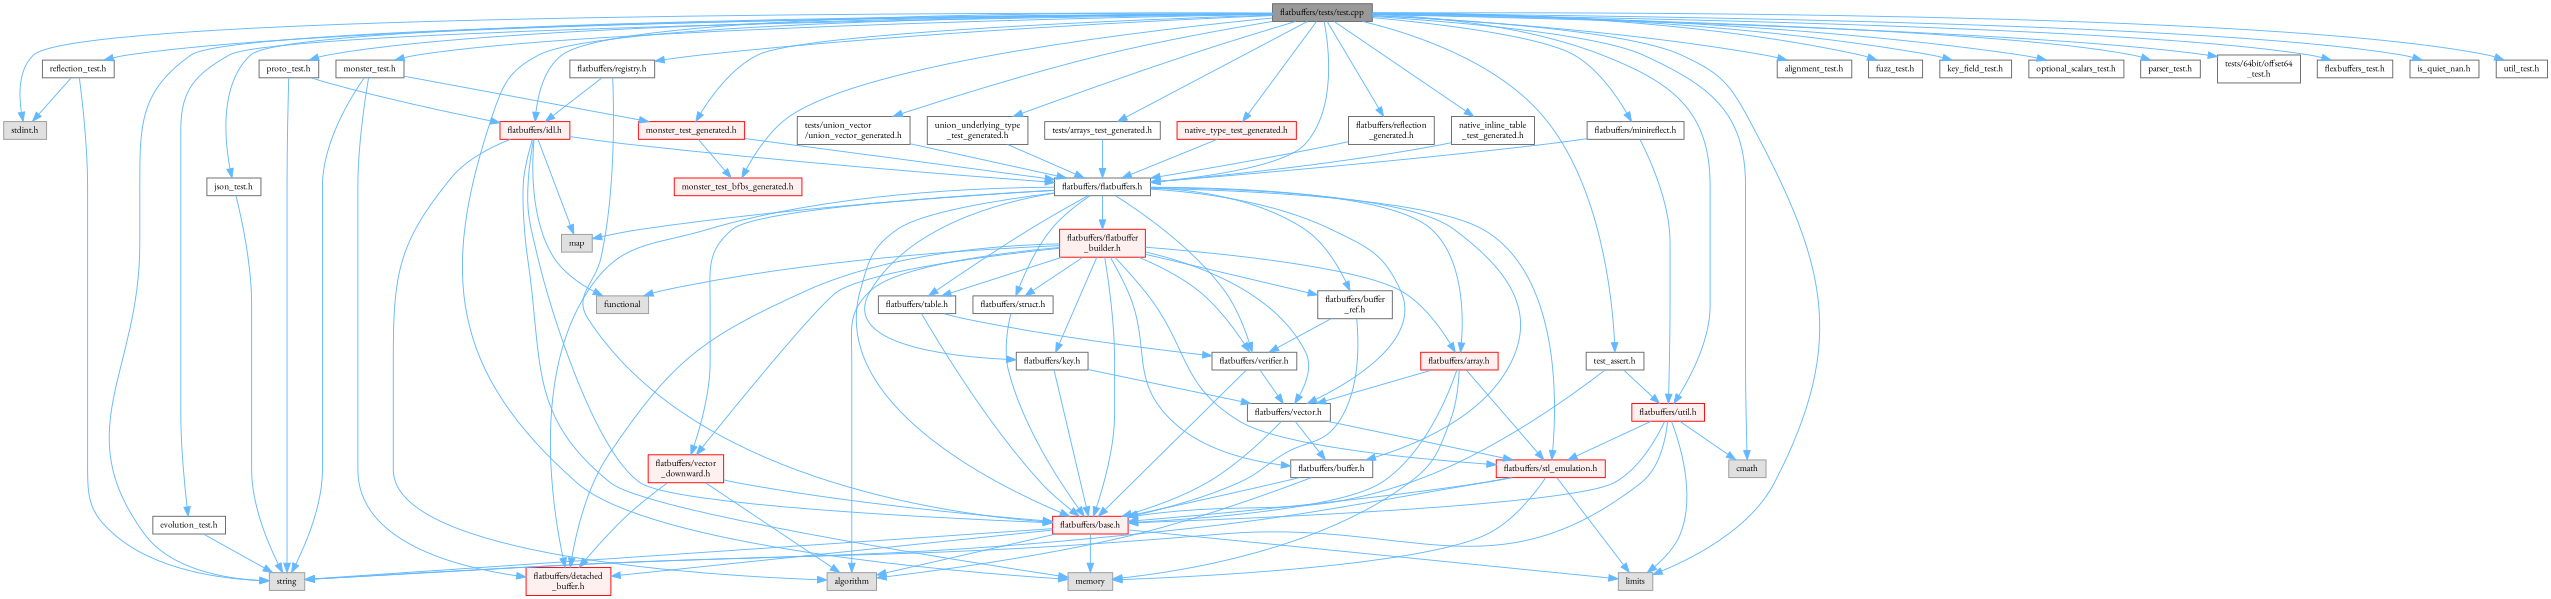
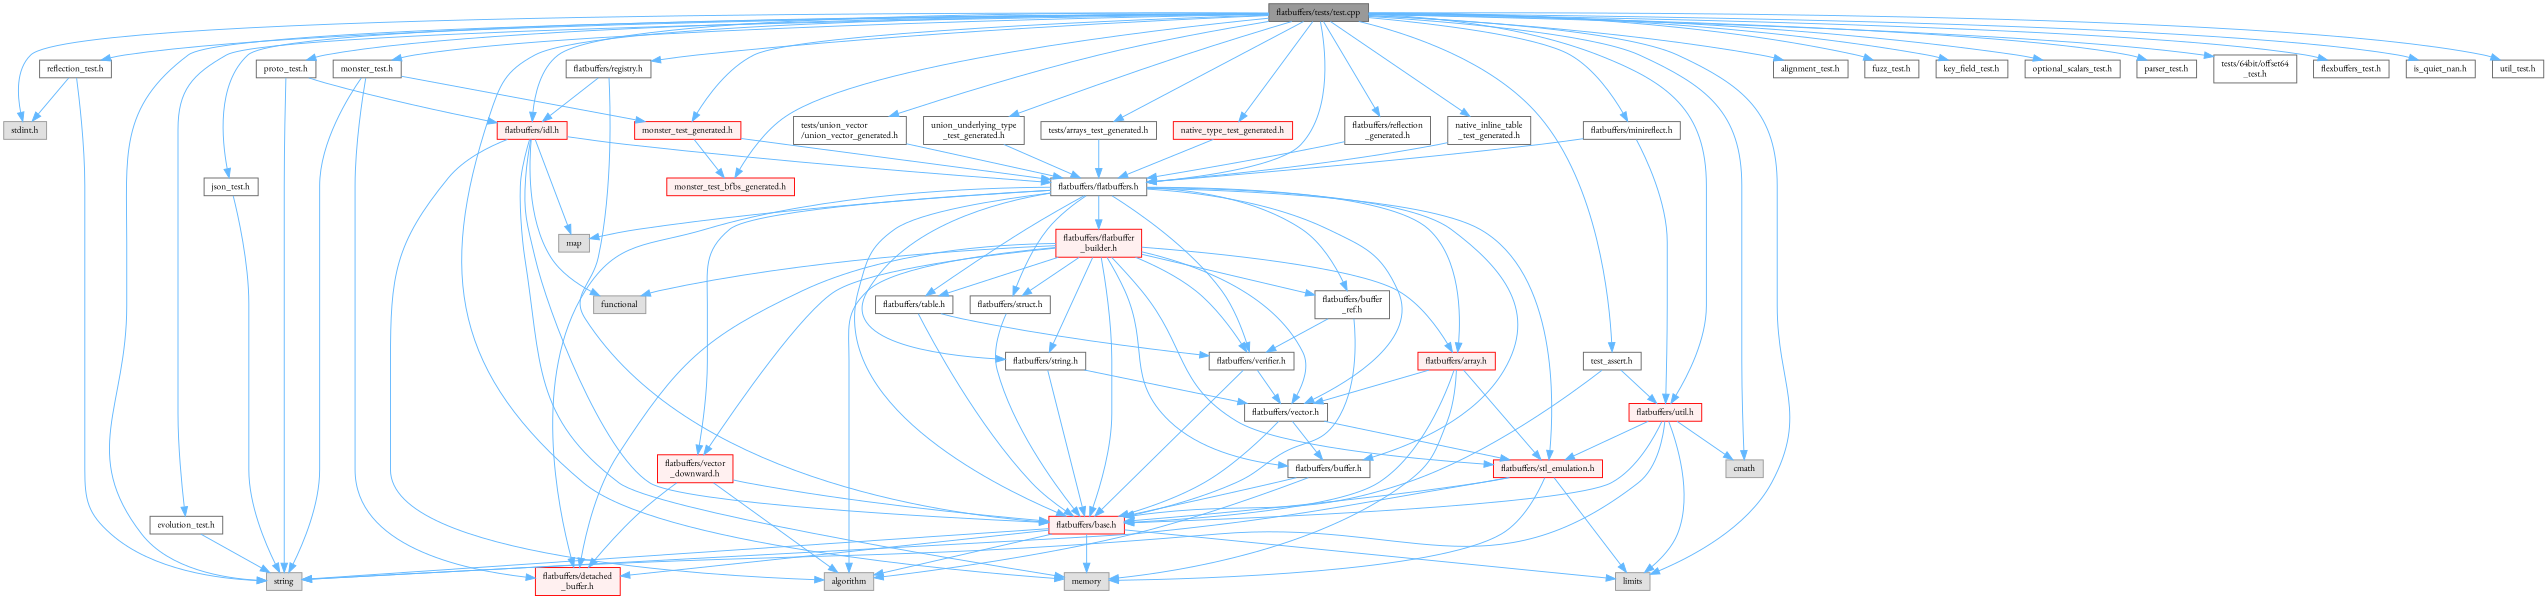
(1052, 361) -> (1046, 361)
